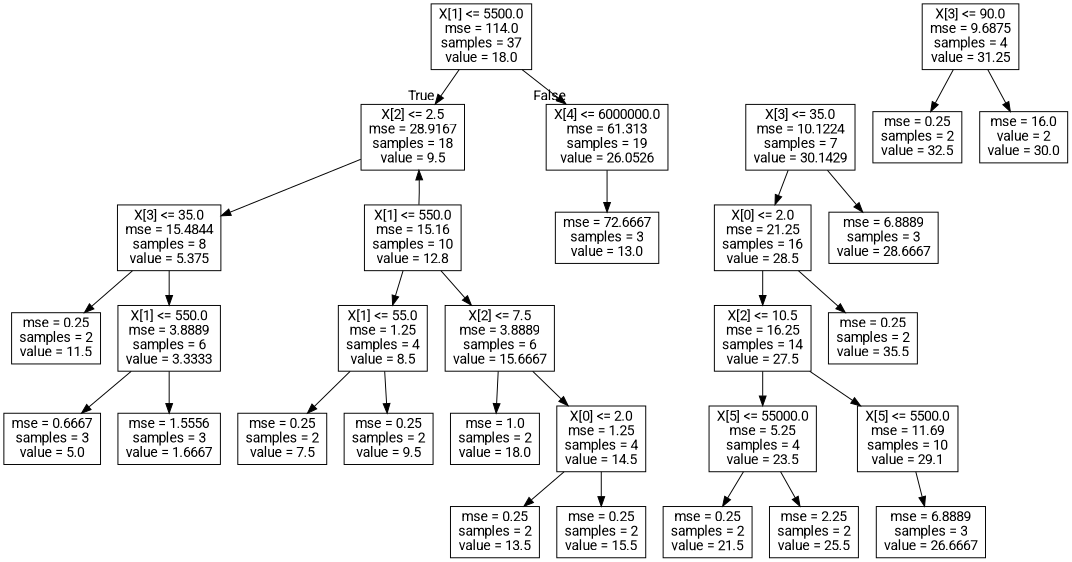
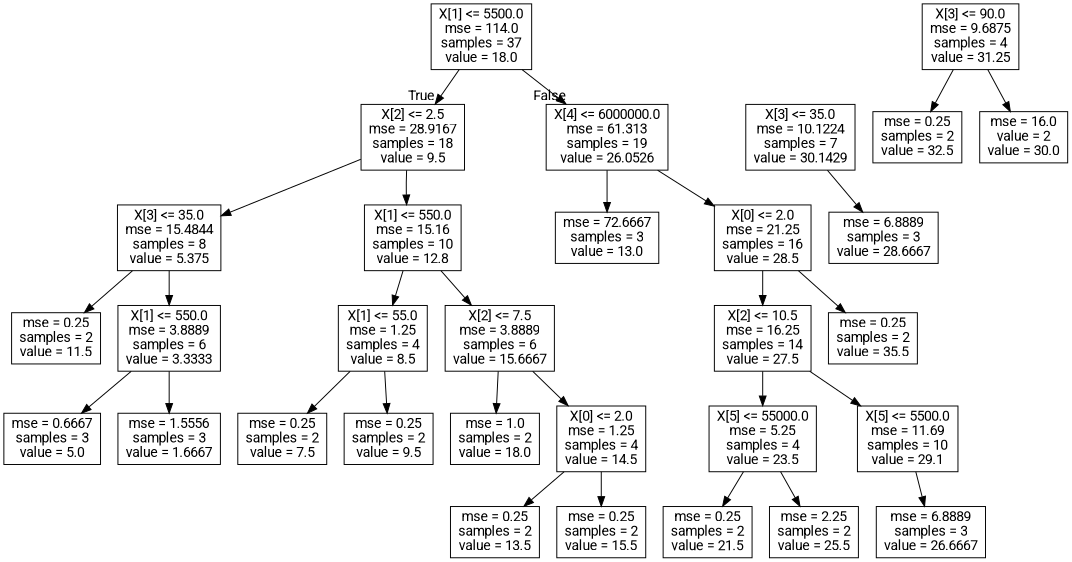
(783, 183) -> (682, 186)
(419, 192) -> (406, 183)
